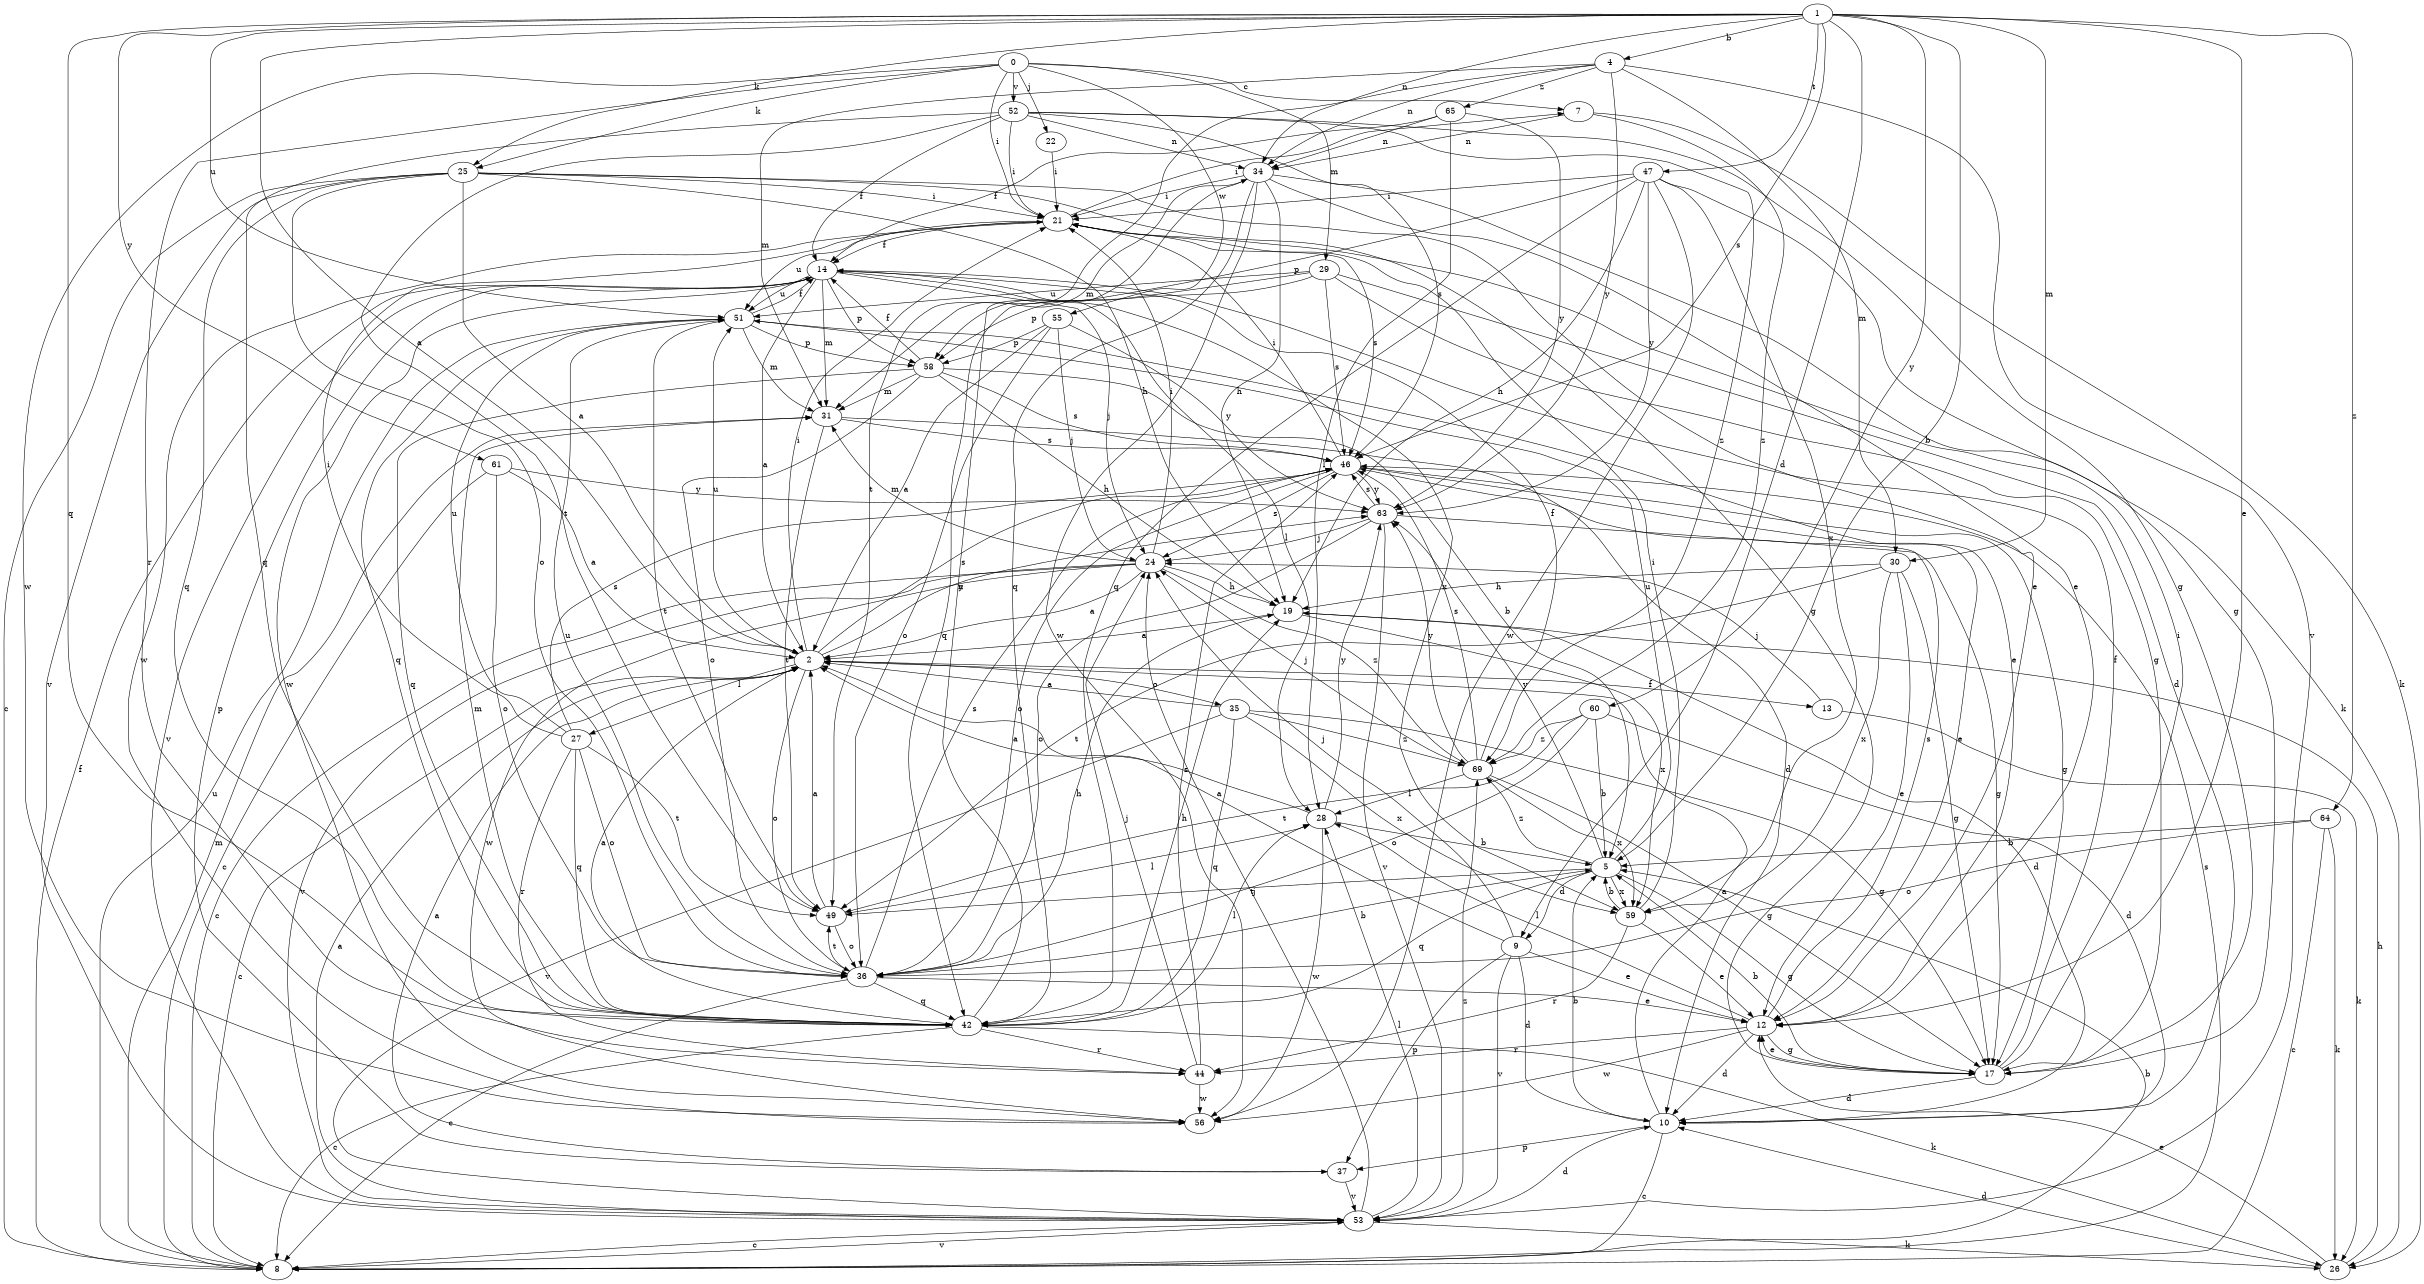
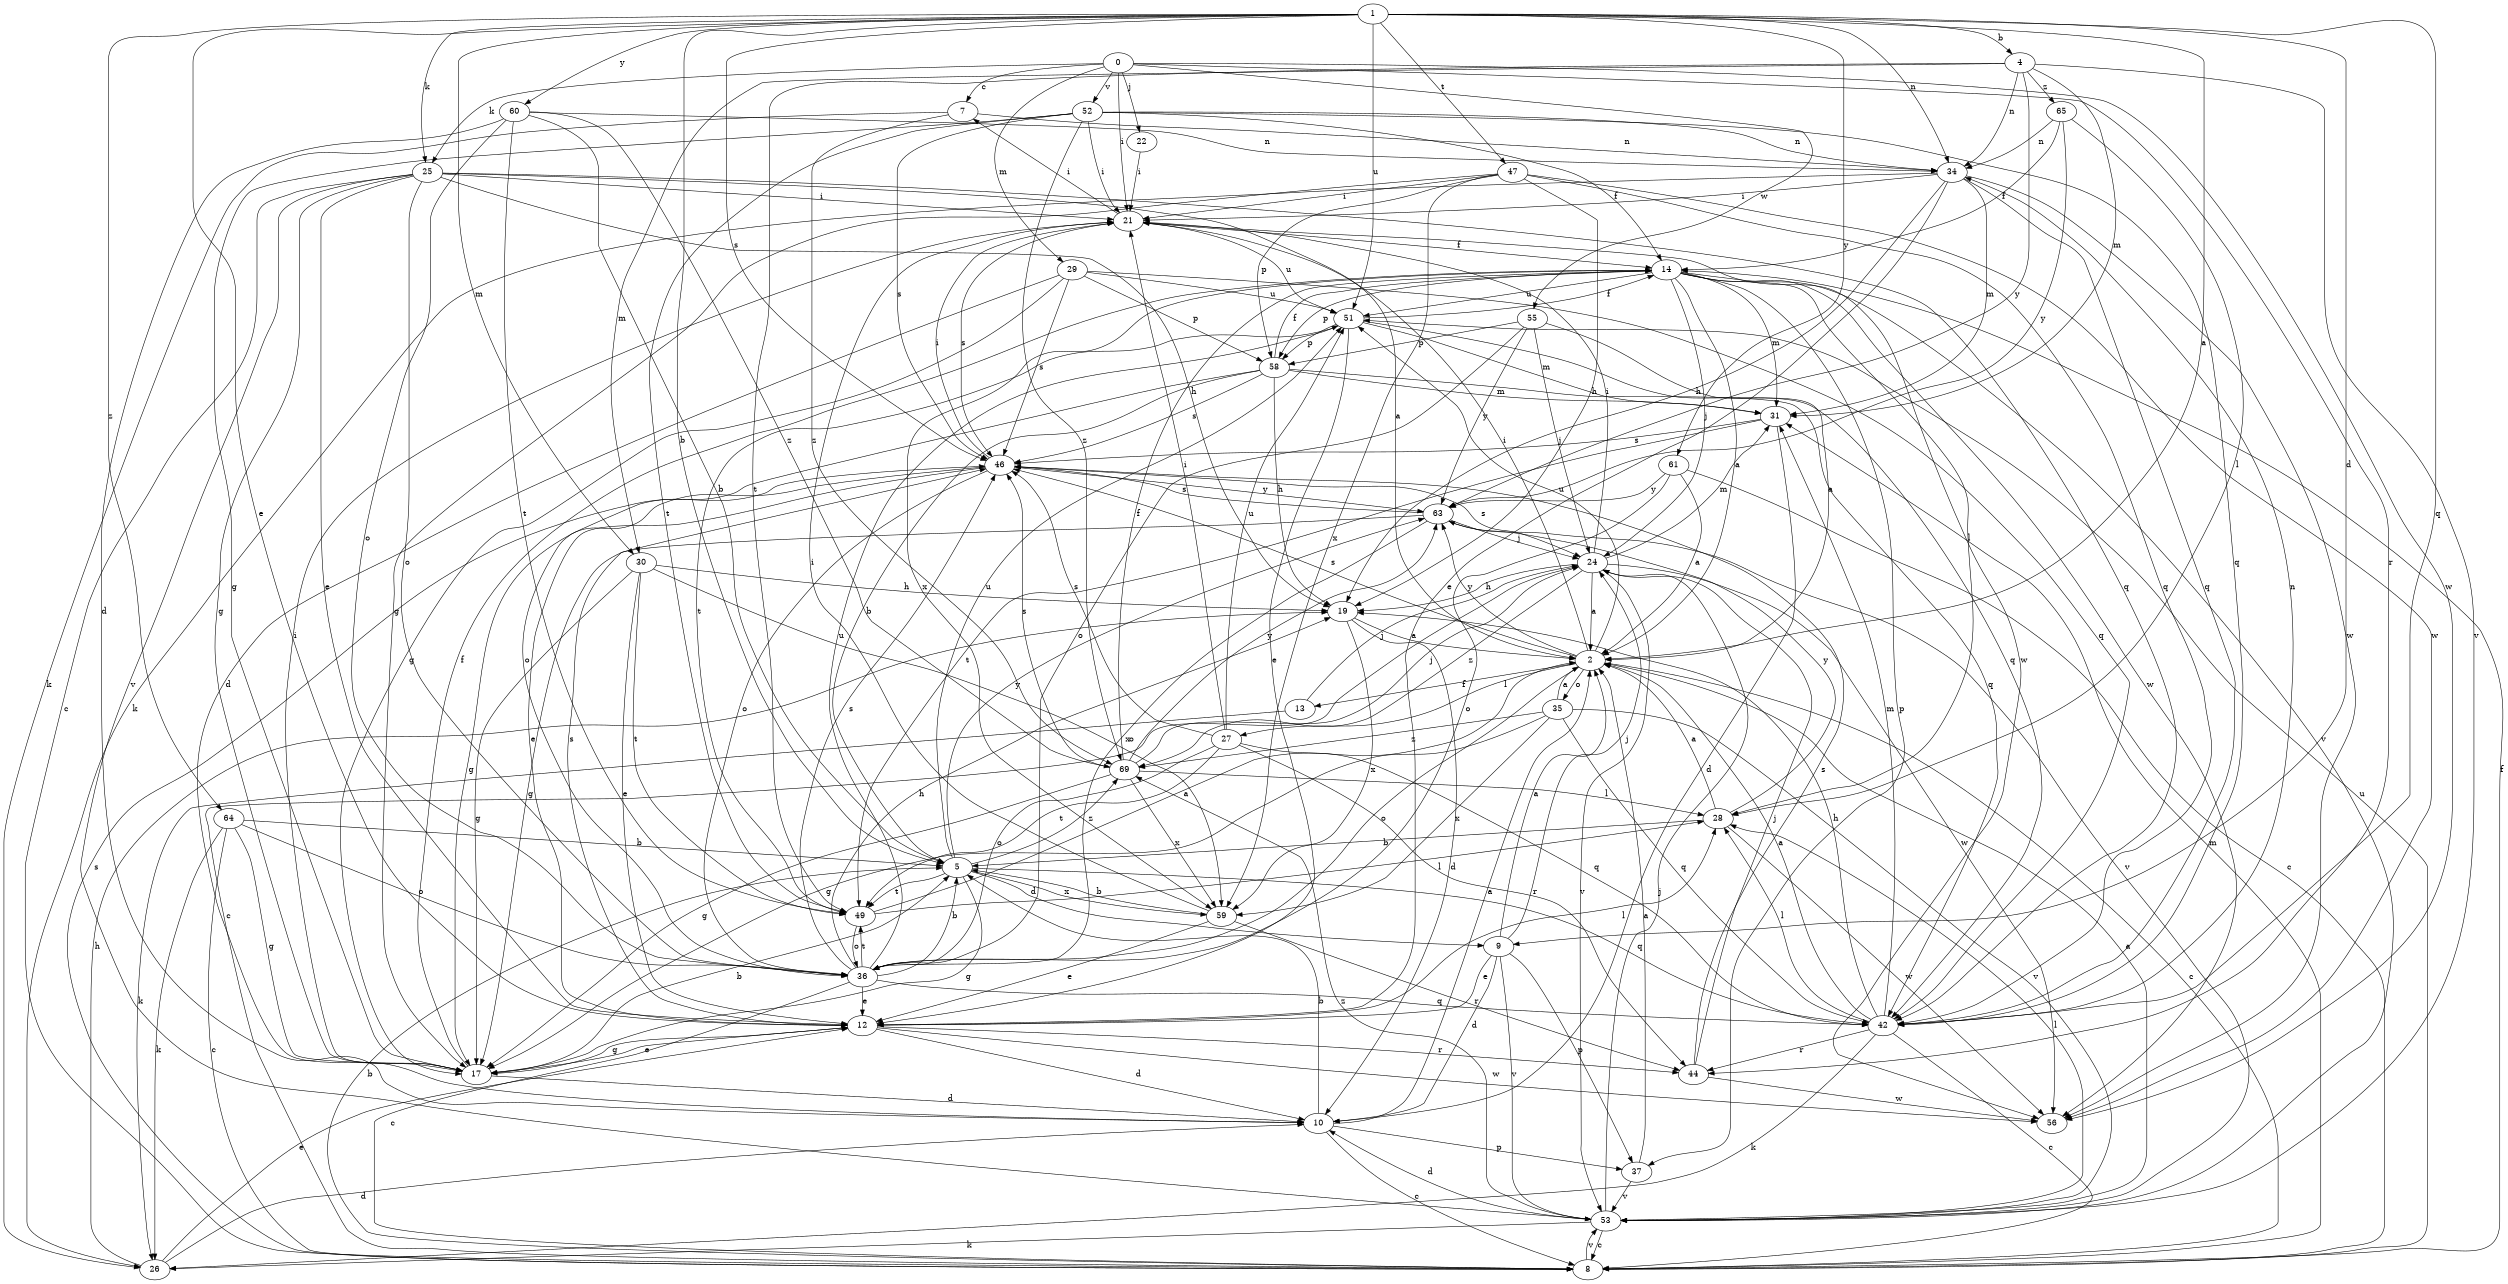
none -> (1230, 146)
(1631, 413) -> none
none -> (282, 1021)
